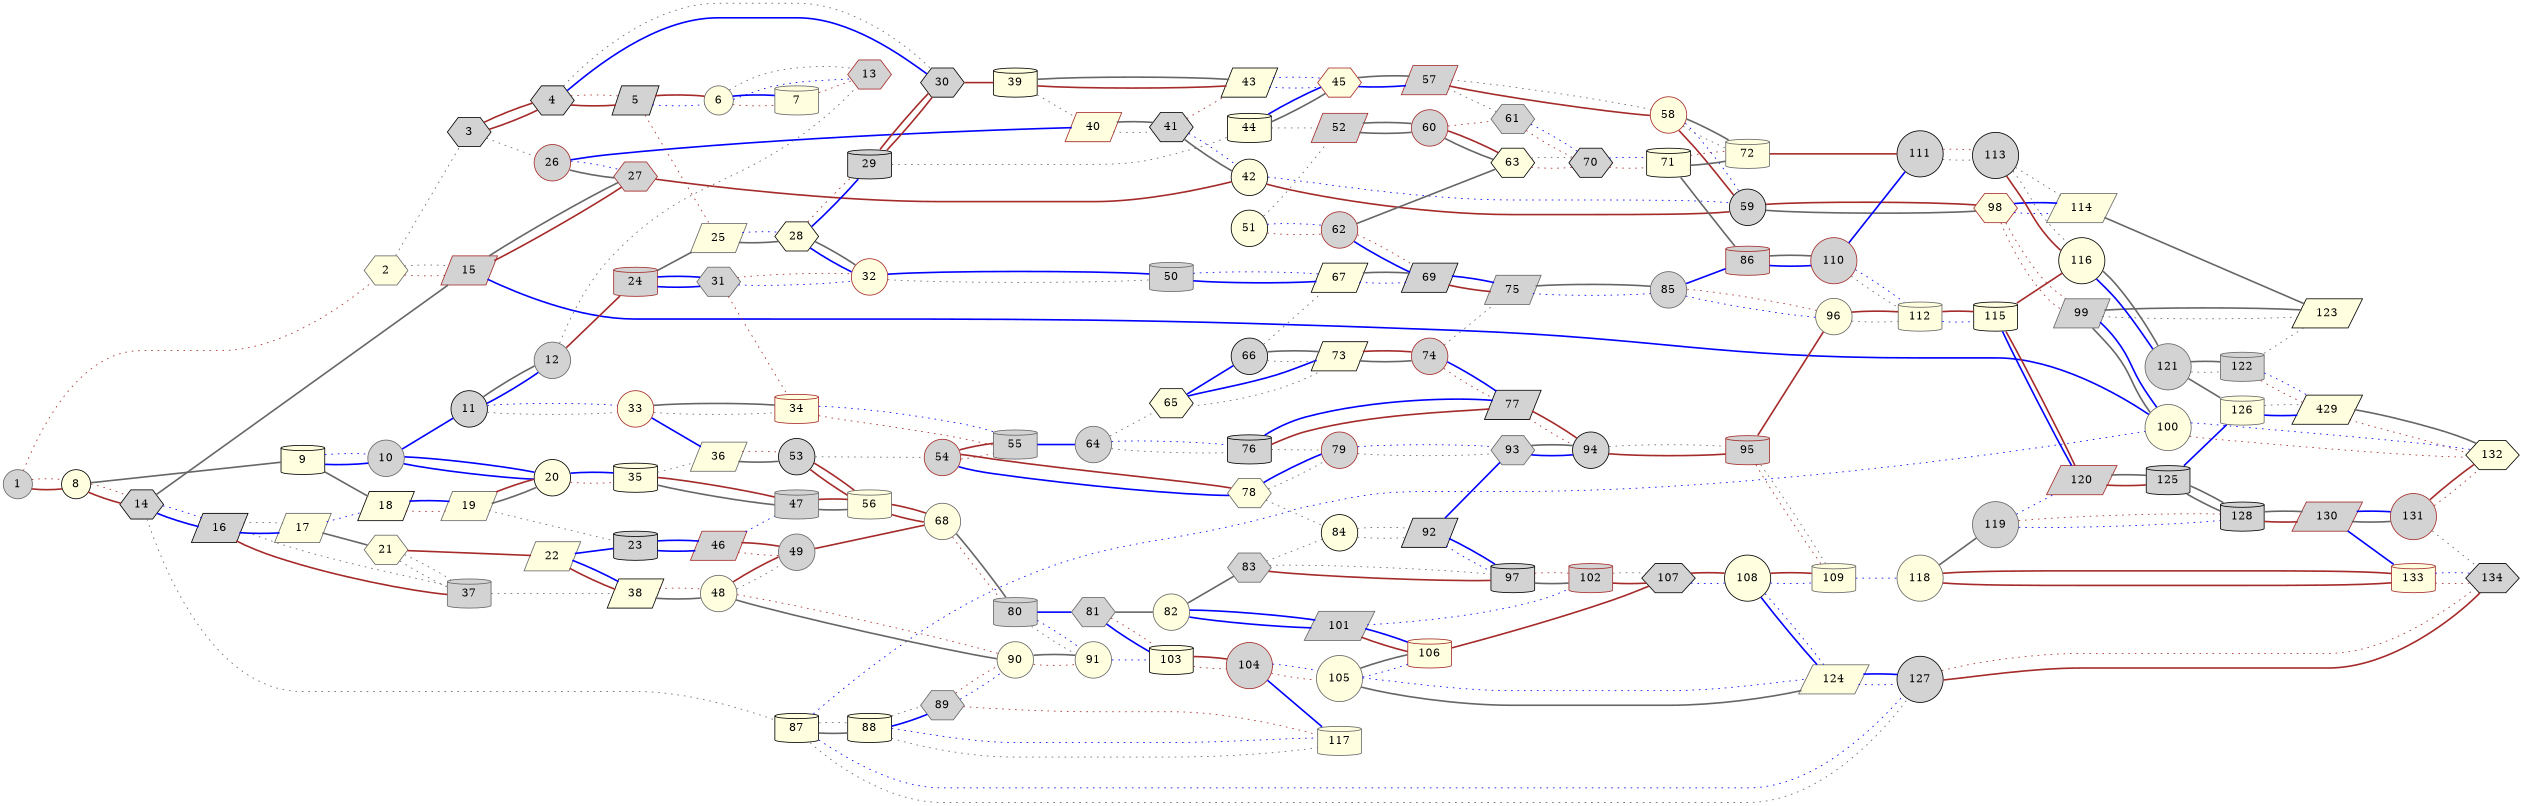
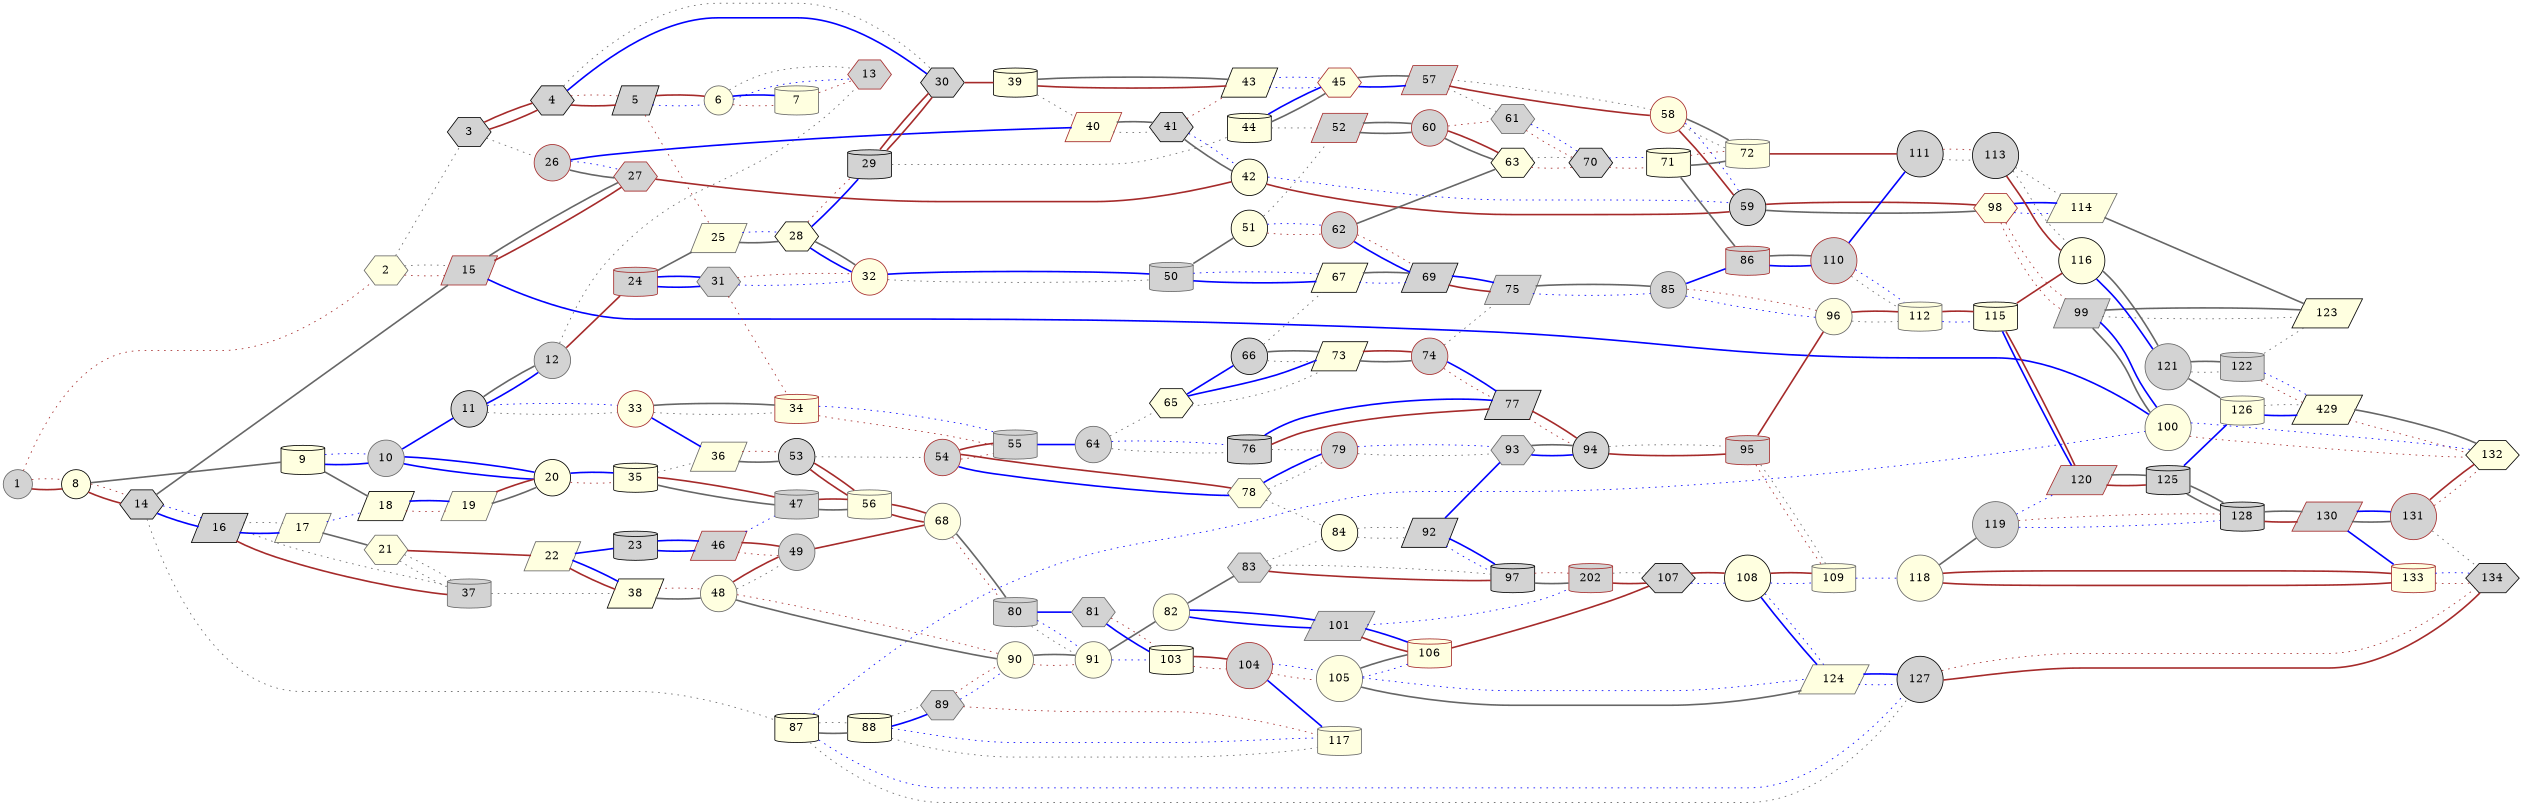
none -> (1213, 251)
(551, 526) -> none
(1591, 578) -> (1591, 578)
(1134, 612) -> (1123, 642)
